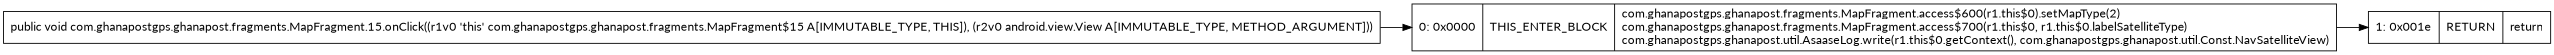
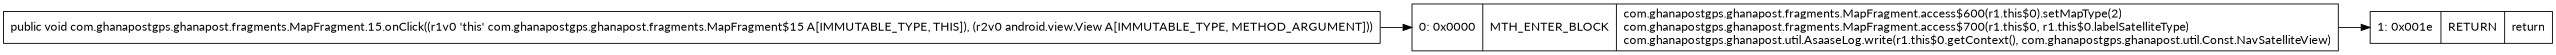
(1549, 27) -> (1550, 27)
